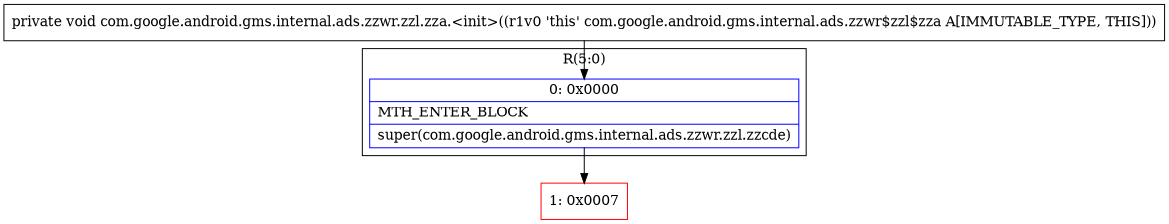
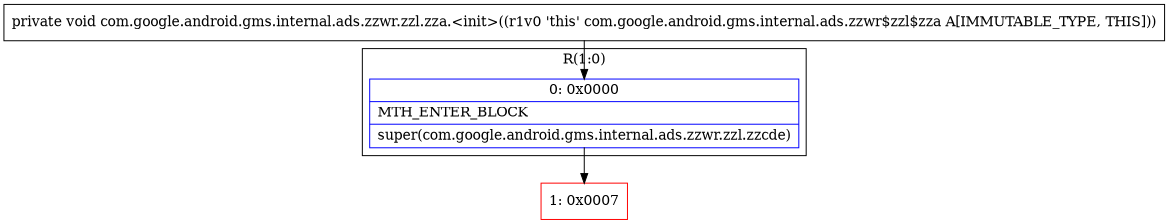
(584, 60) -> (584, 60)
